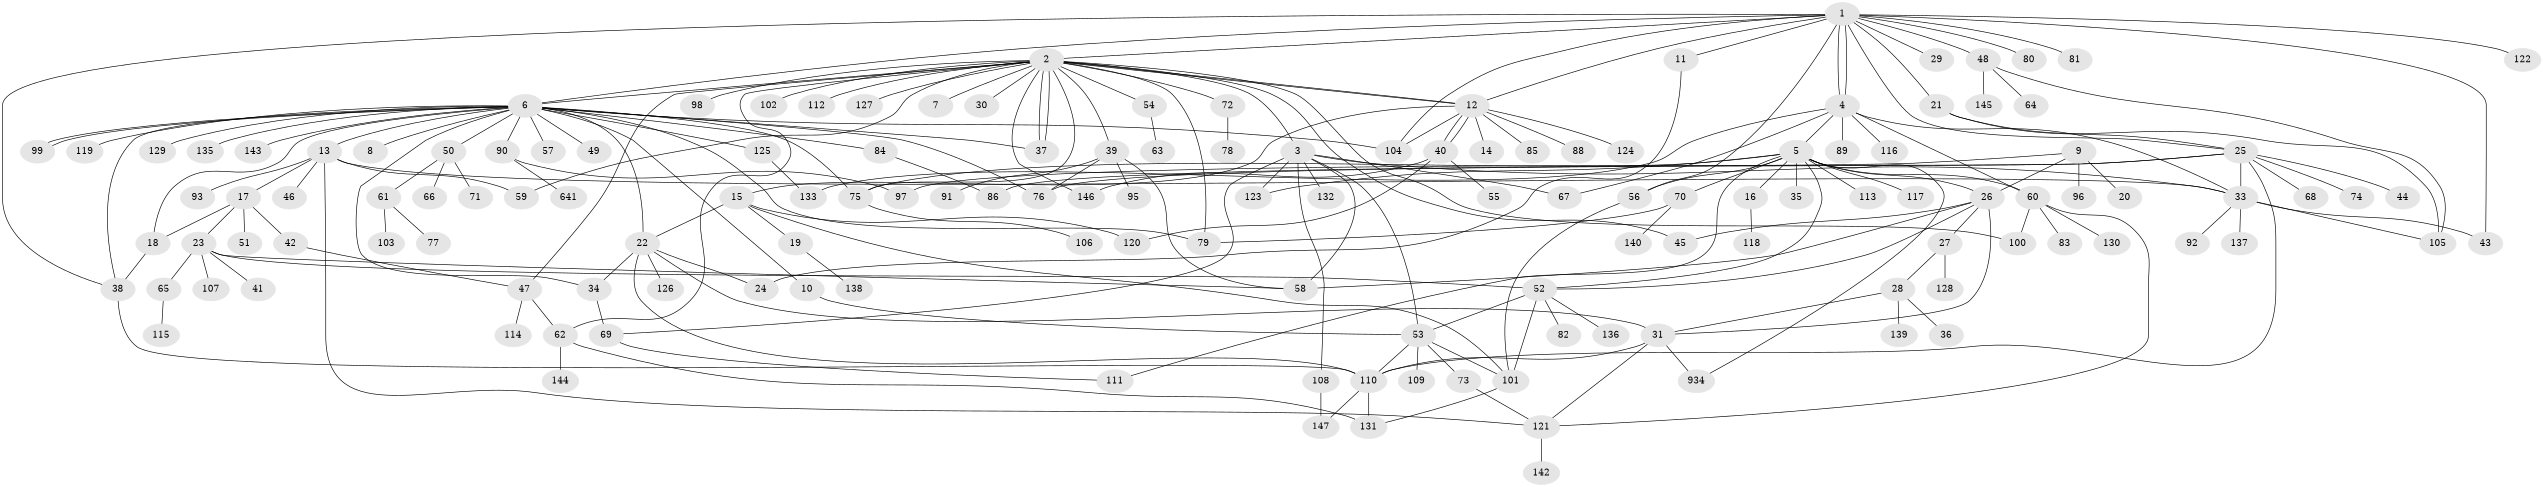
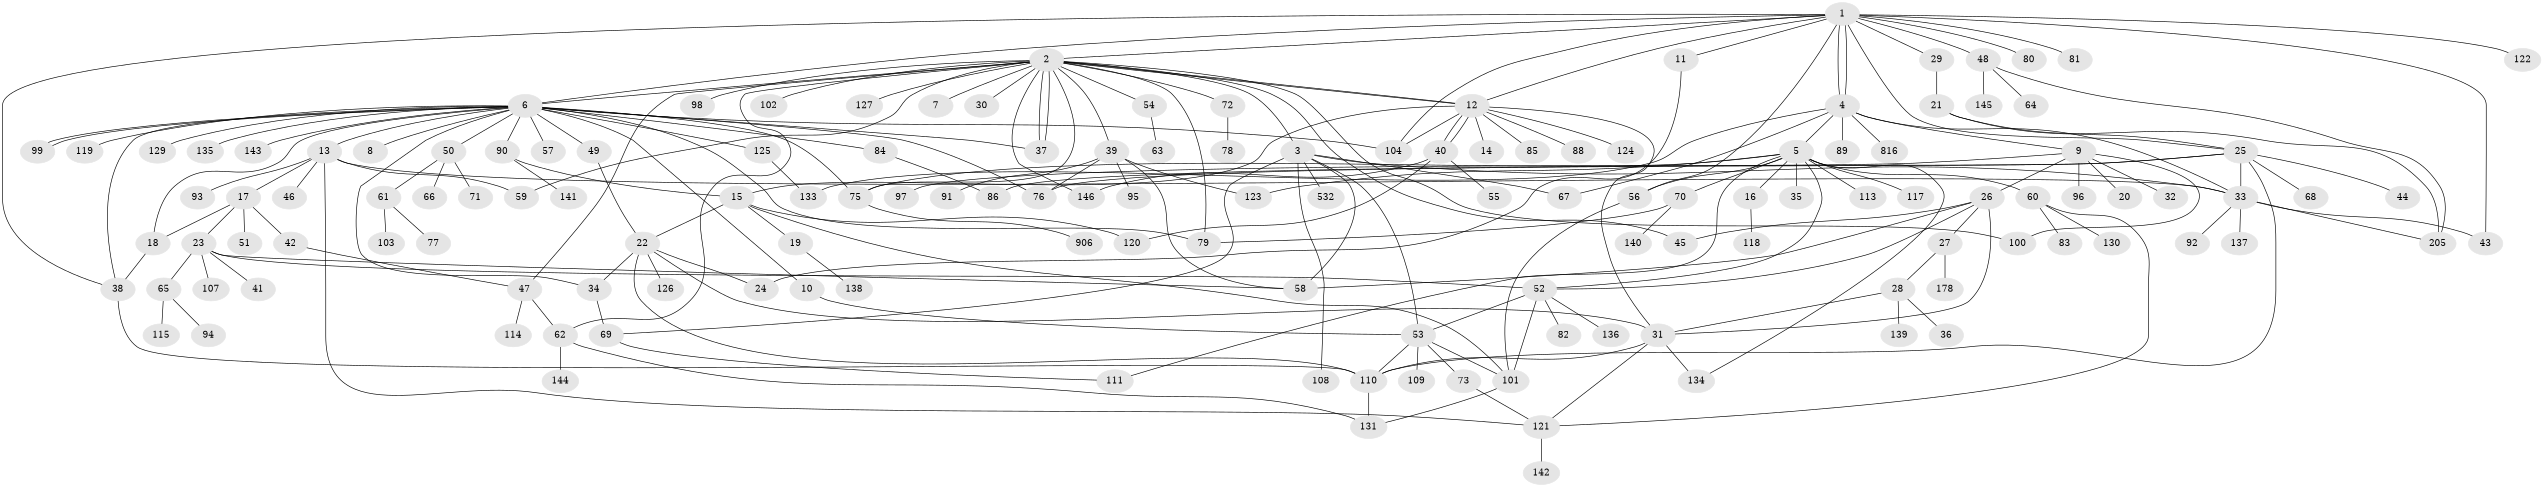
(1894, 56) -> (1937, 83)
(817, 106) -> none
(621, 146) -> (615, 199)
none -> (1654, 149)
(1890, 152) -> (1890, 152)
(1938, 152) -> (1948, 133)
(702, 175) -> (627, 185)
(1276, 175) -> (1180, 178)
(1891, 175) -> none
(569, 198) -> (569, 198)
(1326, 198) -> (1326, 198)
none -> (2171, 198)
(2357, 198) -> none
(2025, 221) -> (2179, 218)
(1084, 244) -> (1084, 244)
(2438, 244) -> (2438, 244)
(1945, 289) -> (1945, 289)
none -> (208, 335)
(1696, 381) -> (1696, 381)
(1321, 427) -> none
